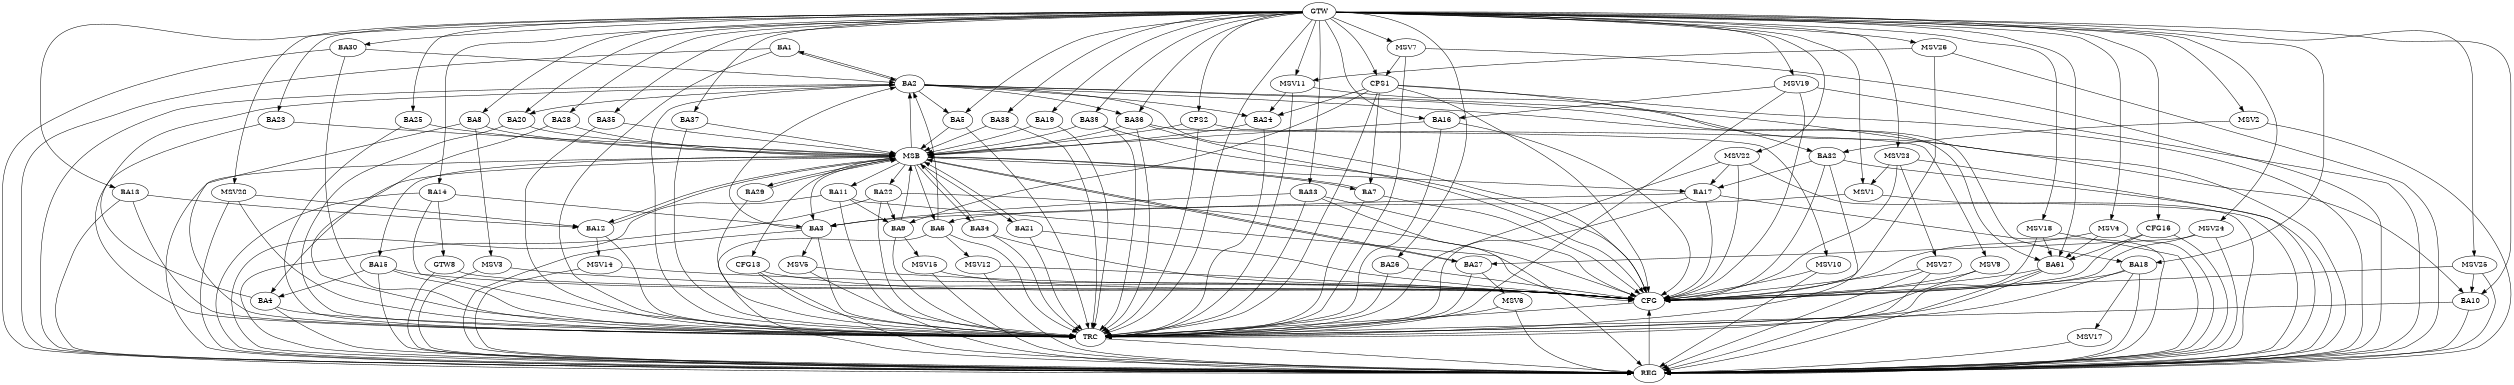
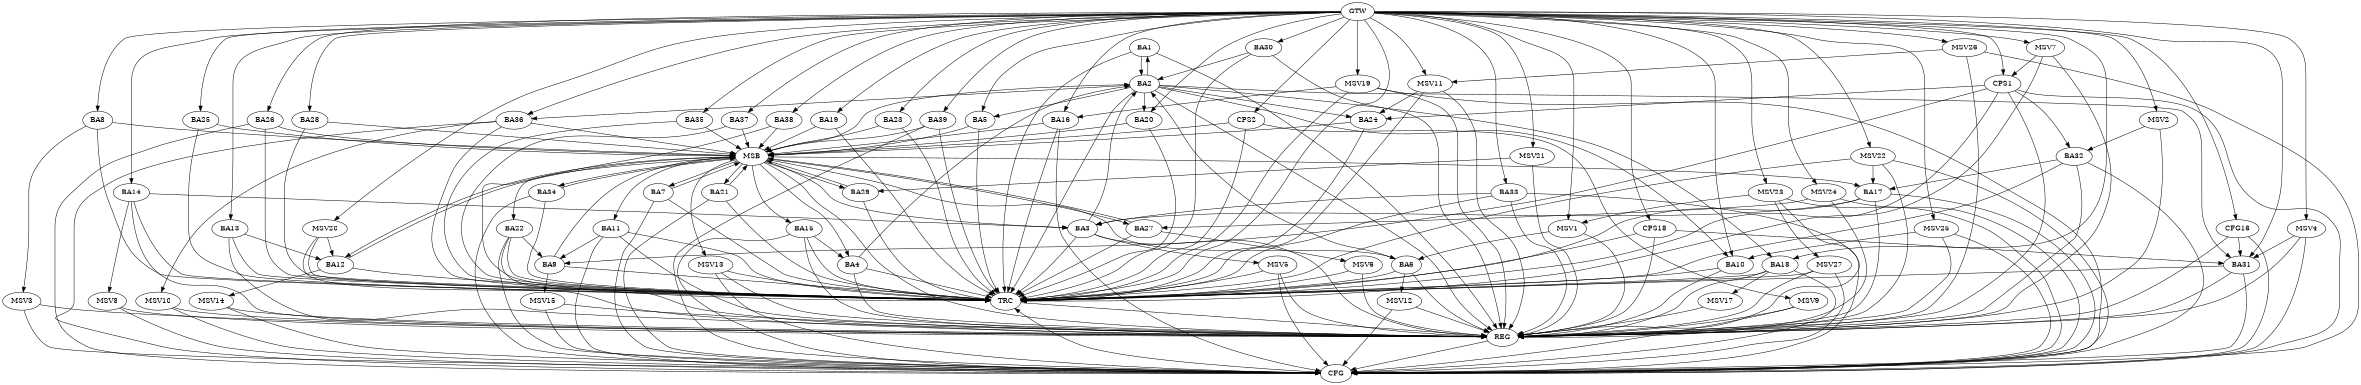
(1375, 136) -> none
none -> (503, 148)
(1298, 150) -> none
none -> (1532, 156)
(2039, 229) -> (1655, 229)
(444, 265) -> (107, 301)
(748, 265) -> (711, 265)
(2055, 265) -> (2242, 265)
none -> (1145, 291)
